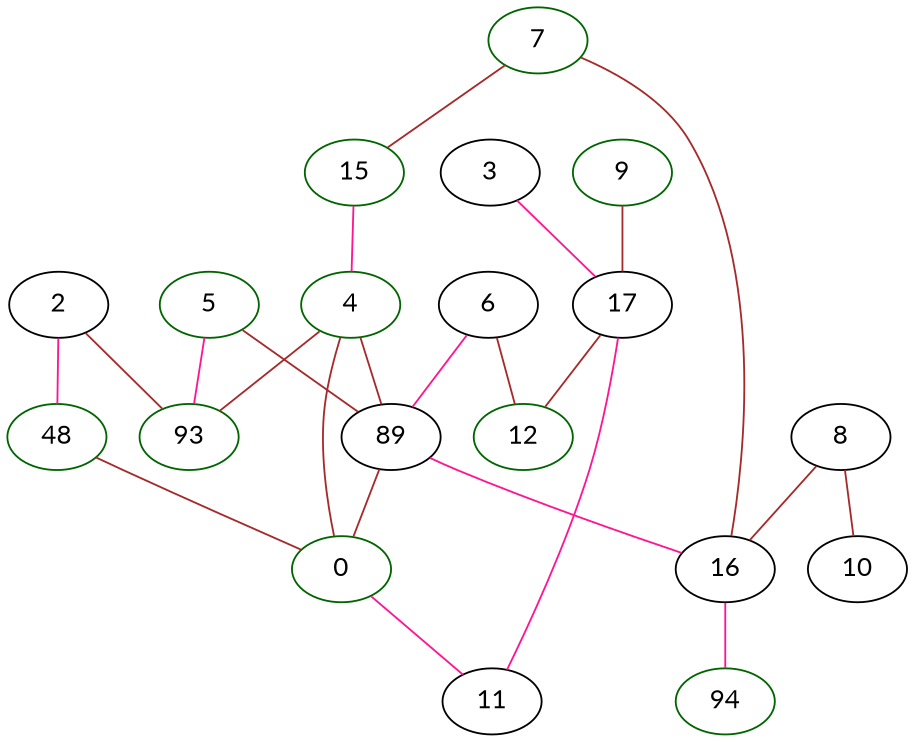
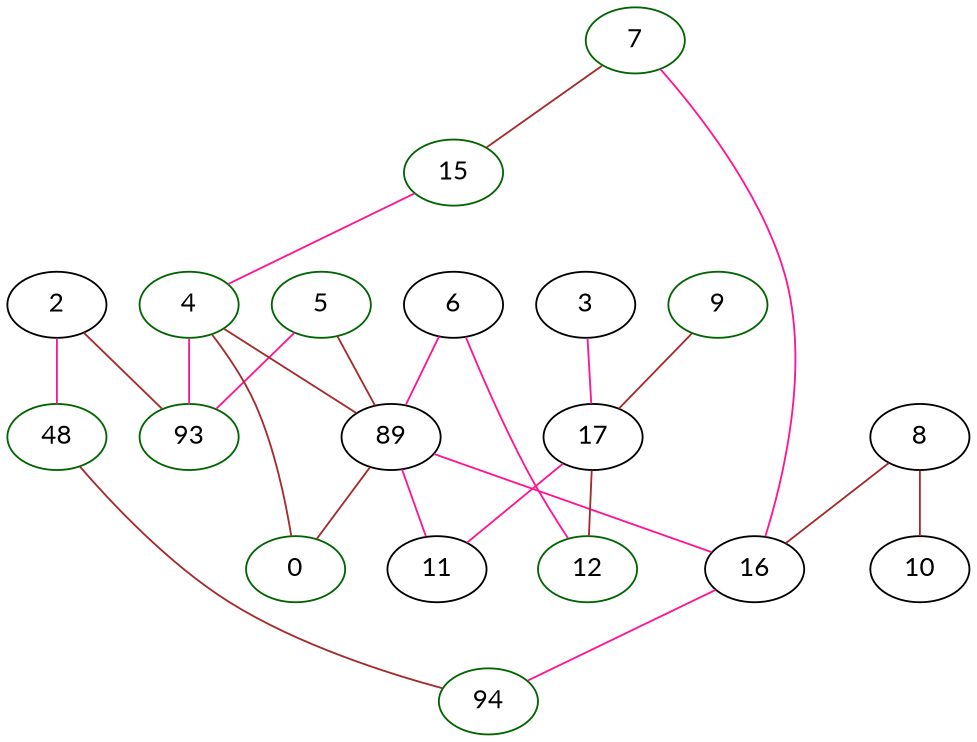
(733, 266) -> (787, 286)
(270, 371) -> (189, 371)
(506, 371) -> (512, 440)
(198, 504) -> (242, 609)
(417, 636) -> (414, 503)
